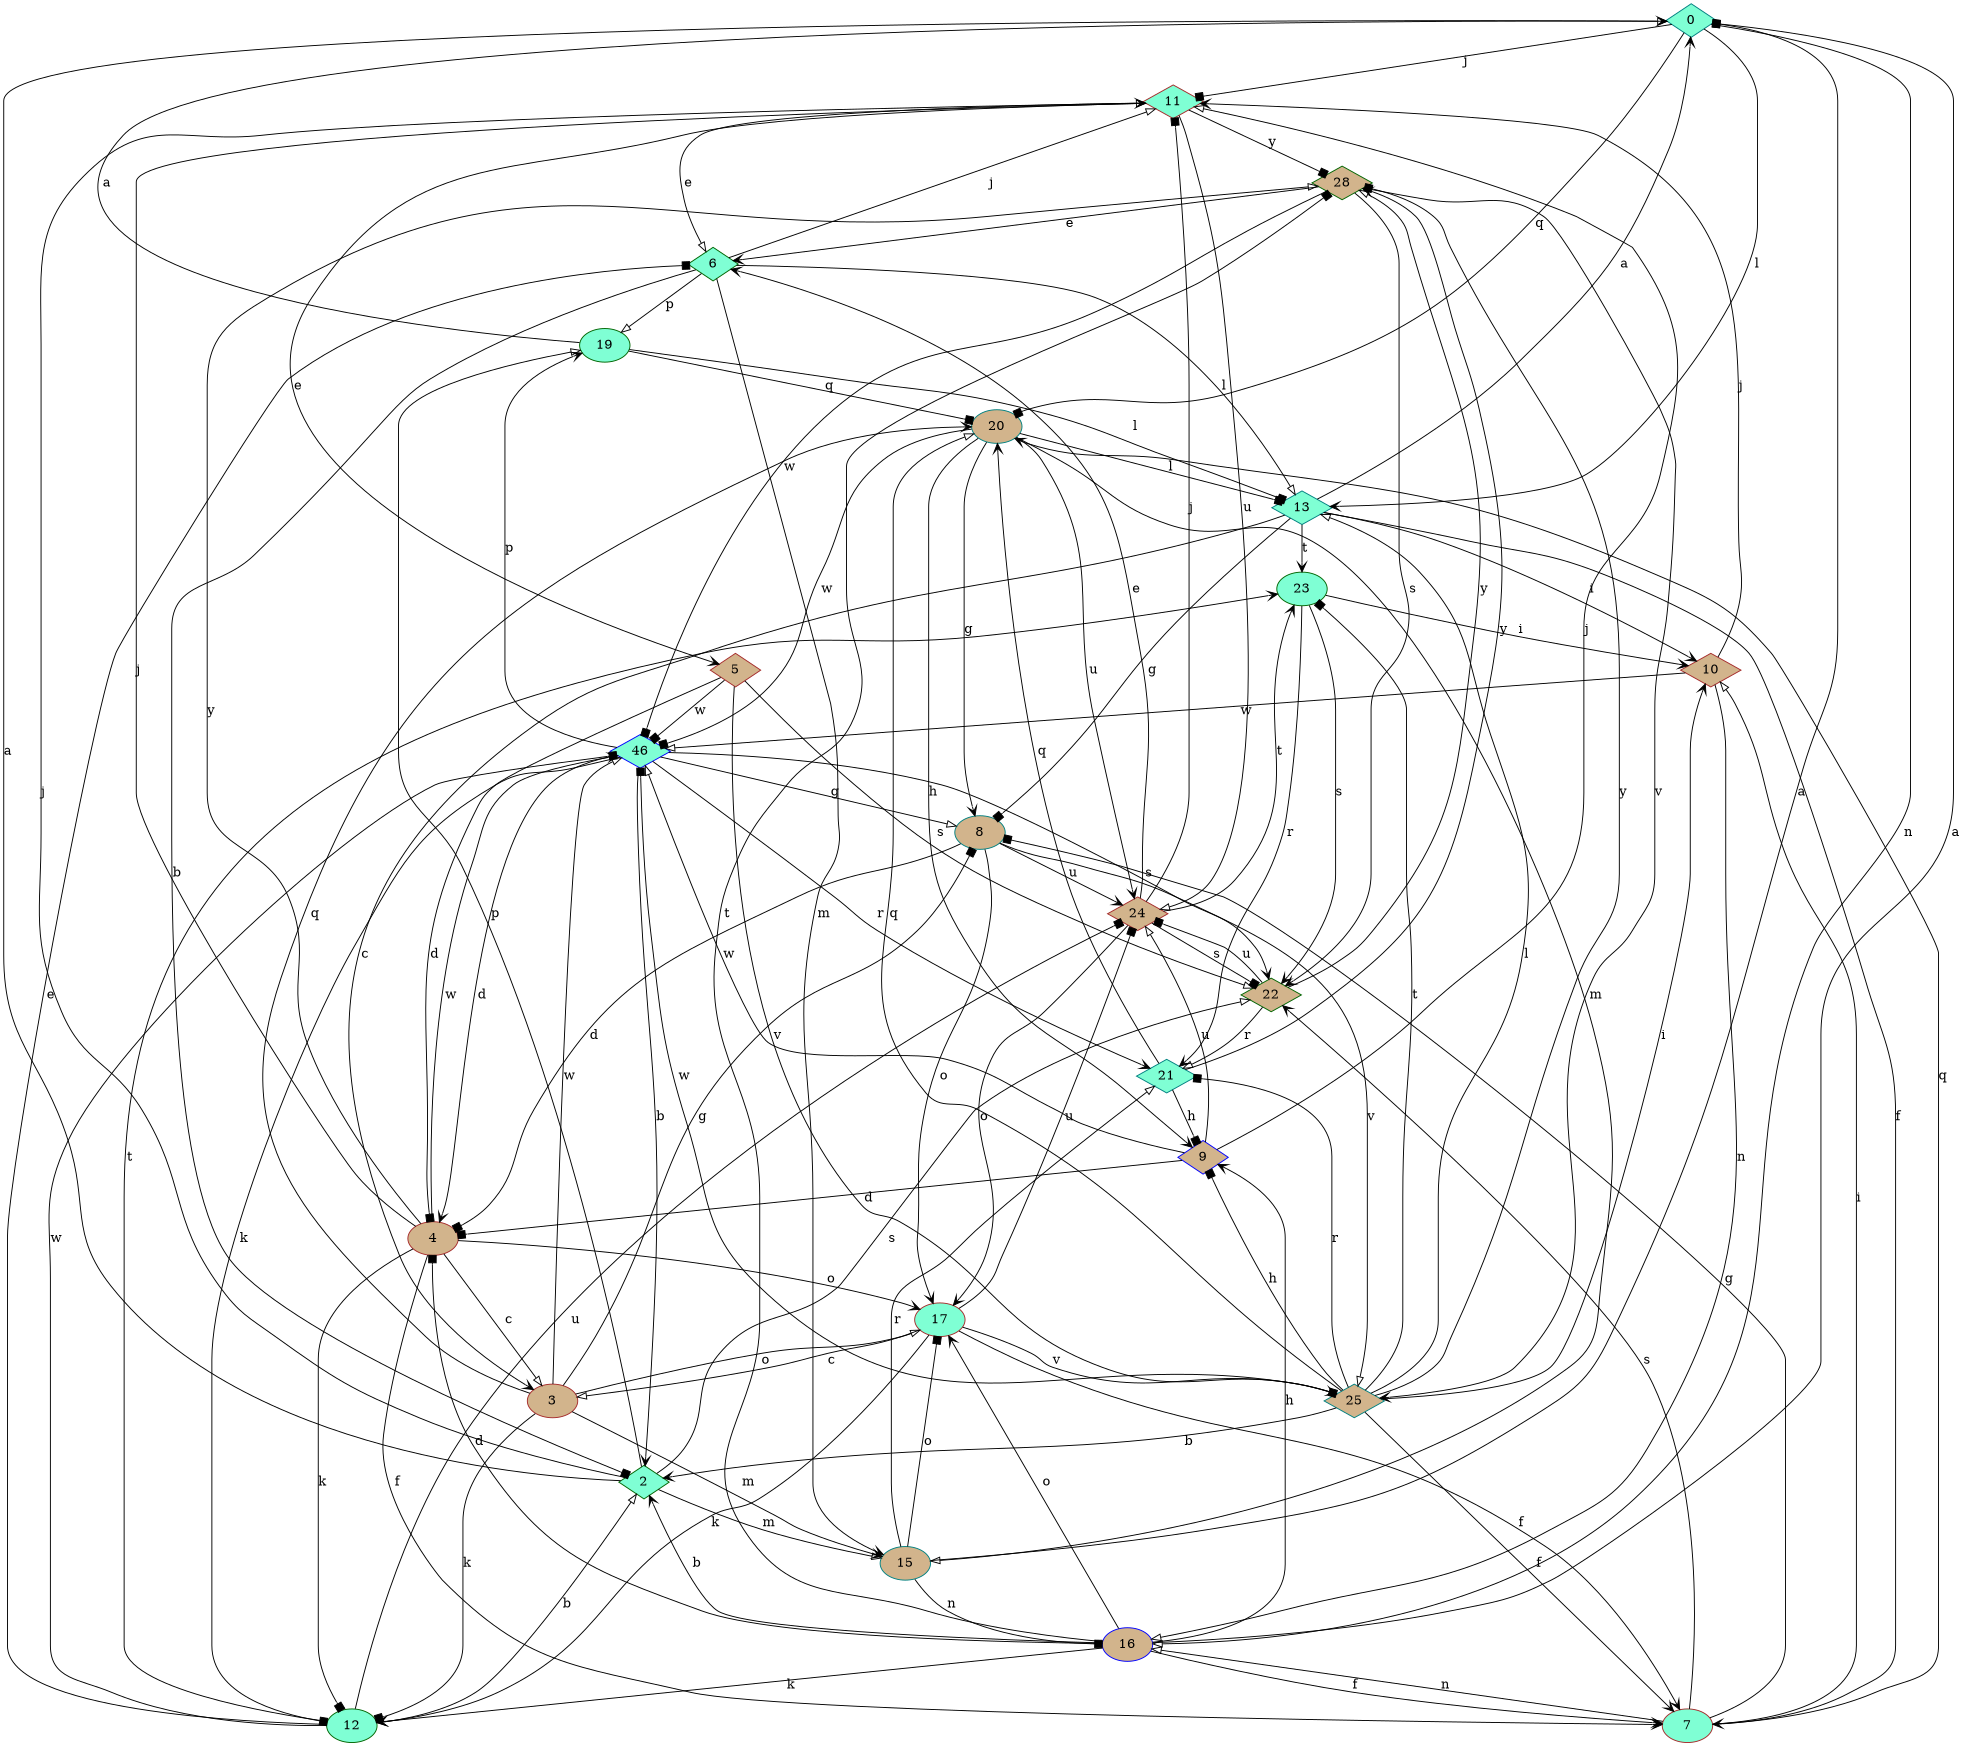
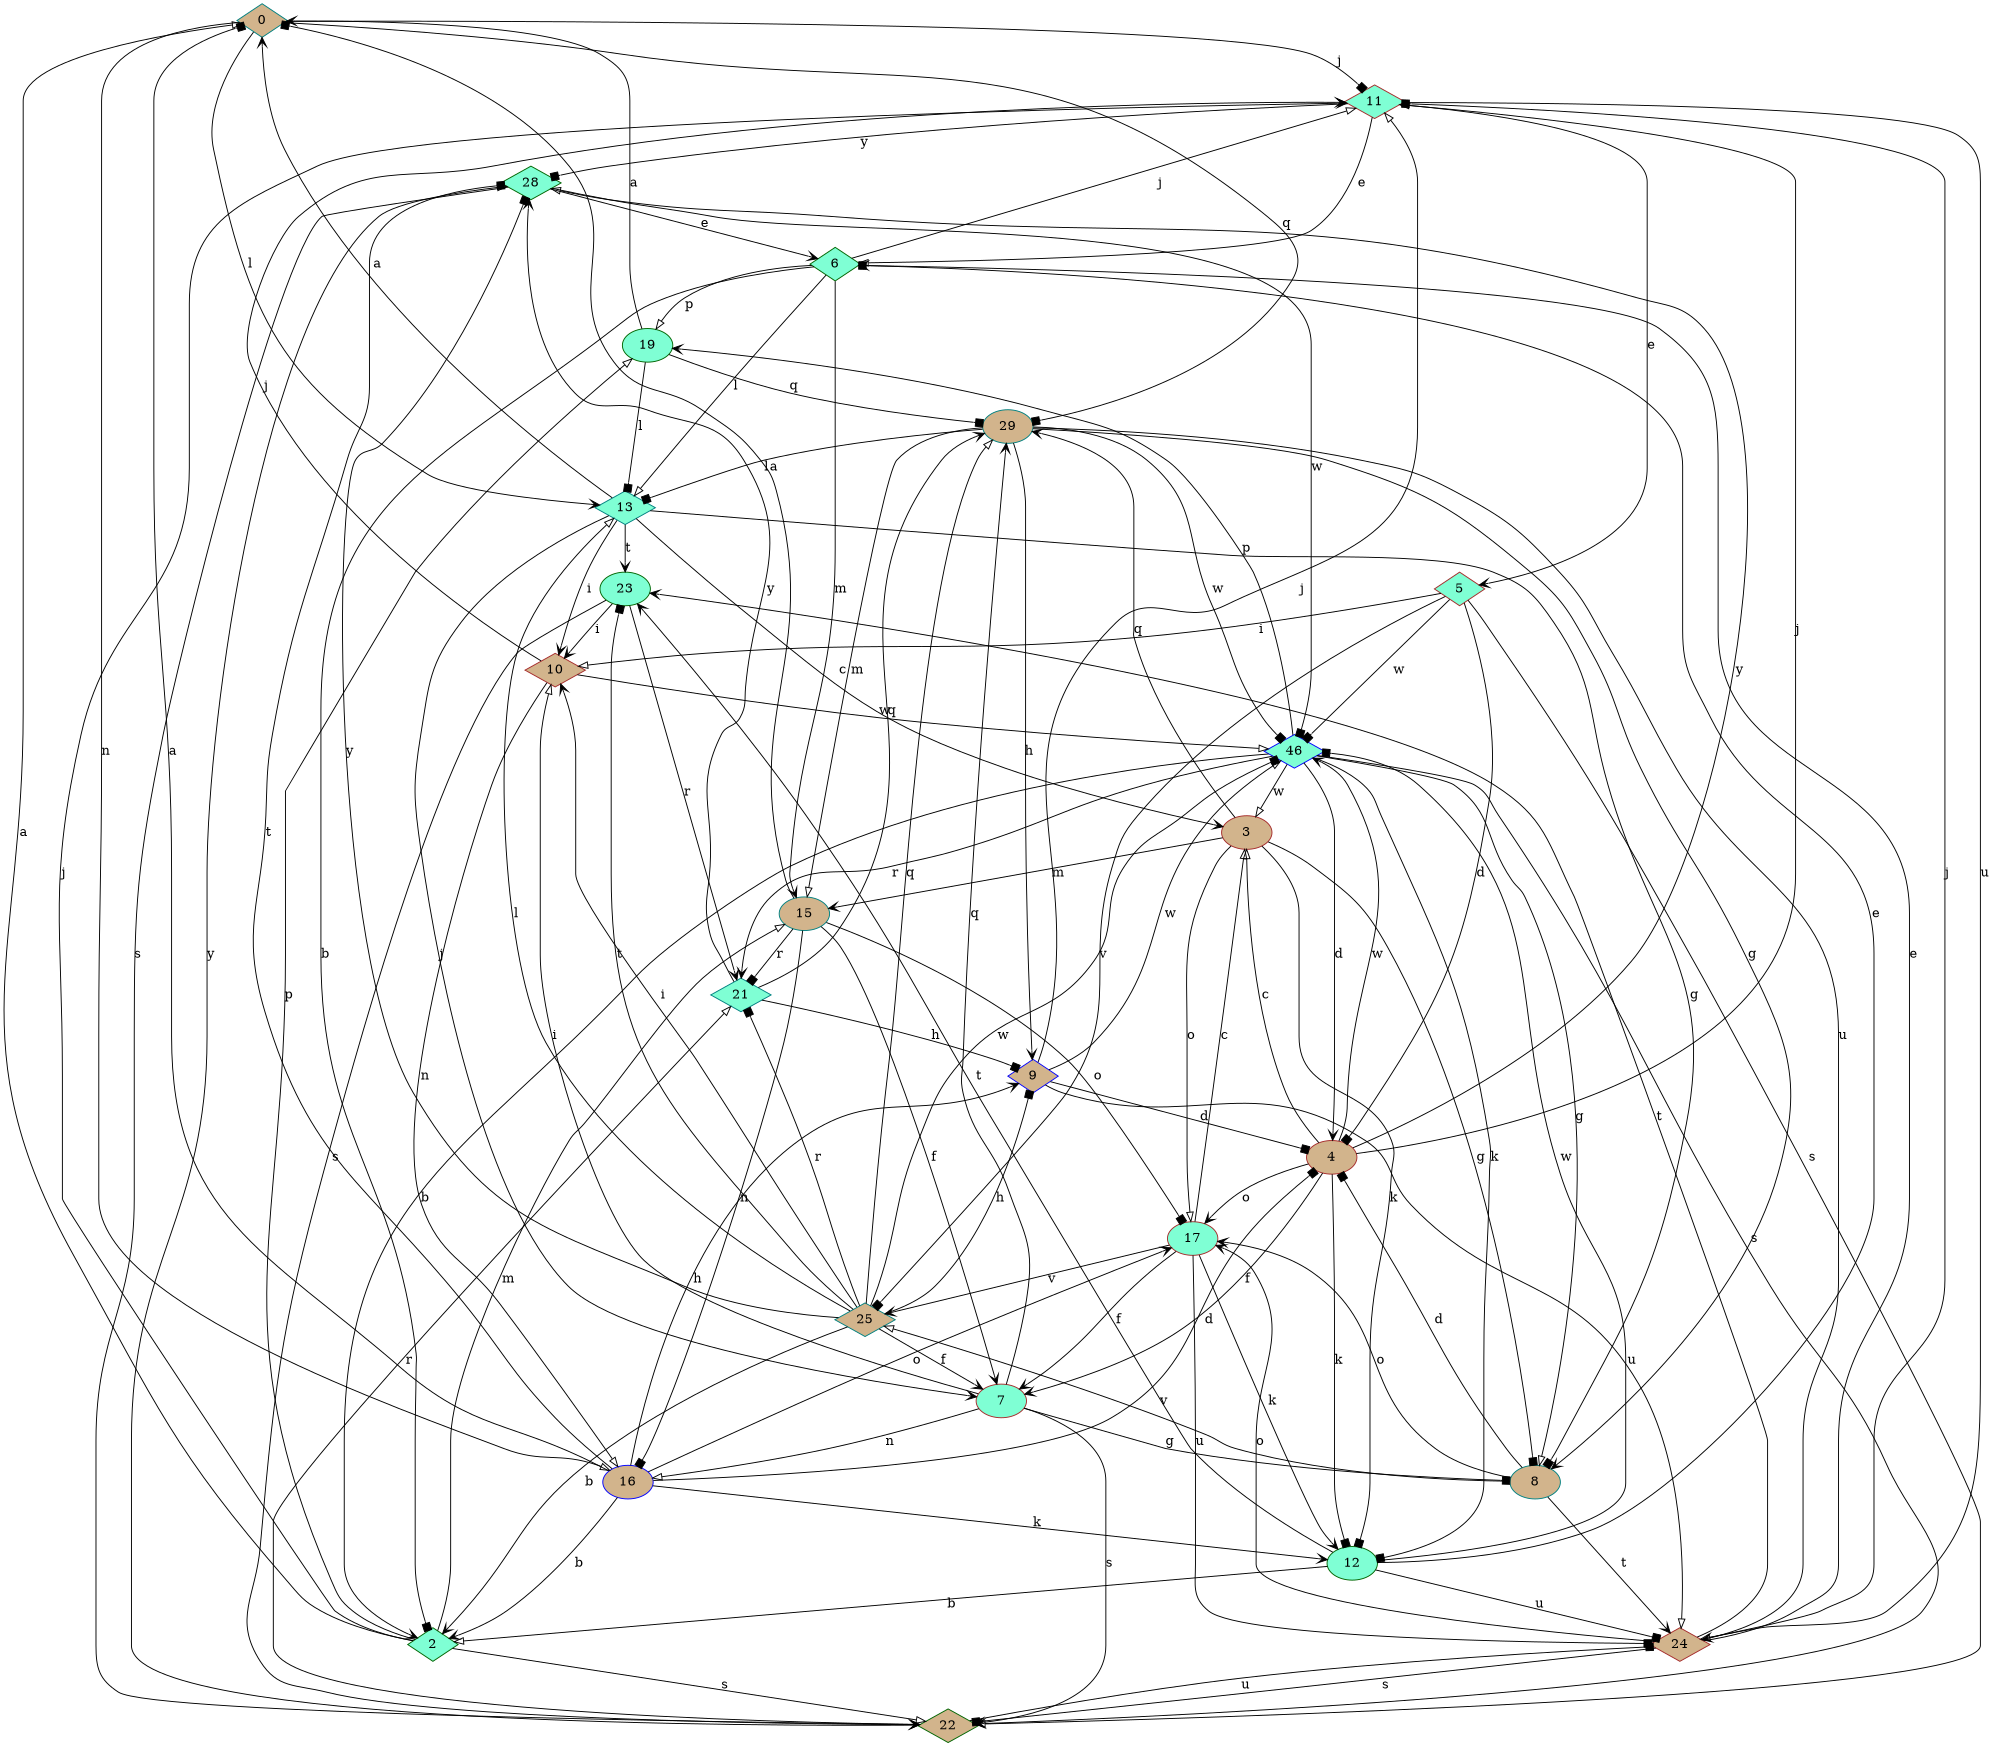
(1691, 21) -> (262, 21)
(1342, 183) -> (531, 183)
(997, 427) -> (1008, 427)
none -> (1016, 645)
(735, 670) -> (1460, 589)
(1655, 767) -> none
(1073, 873) -> (1624, 1563)
(563, 1081) -> (1274, 787)
(1898, 1117) -> (442, 954)
(912, 1282) -> (774, 952)
(1400, 1699) -> (926, 1155)
